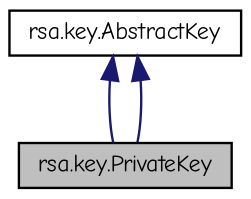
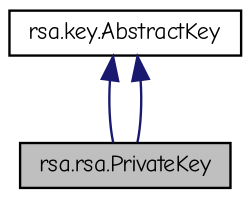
(125, 165) -> (125, 165)
